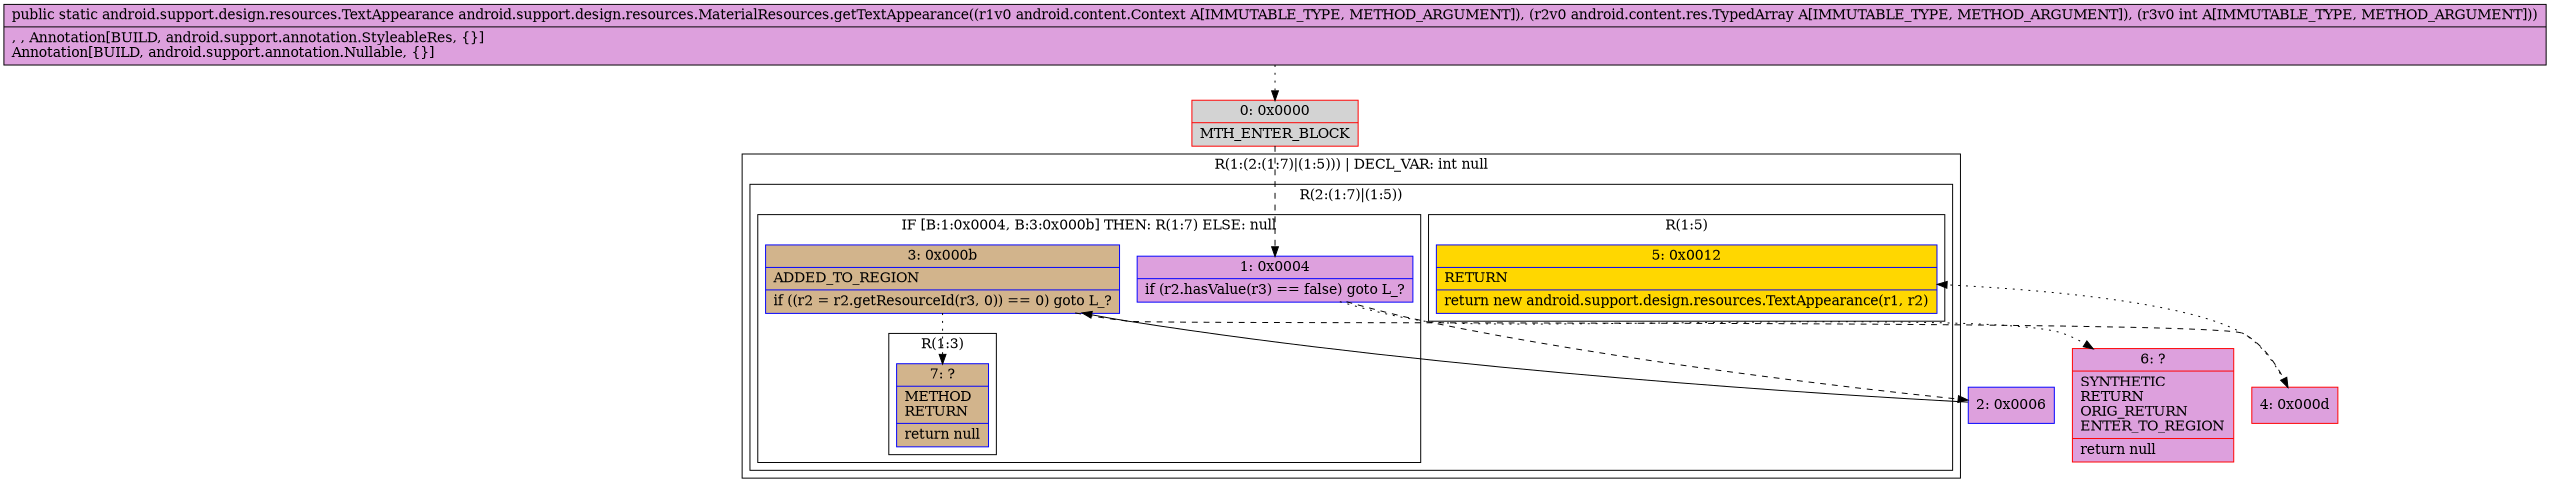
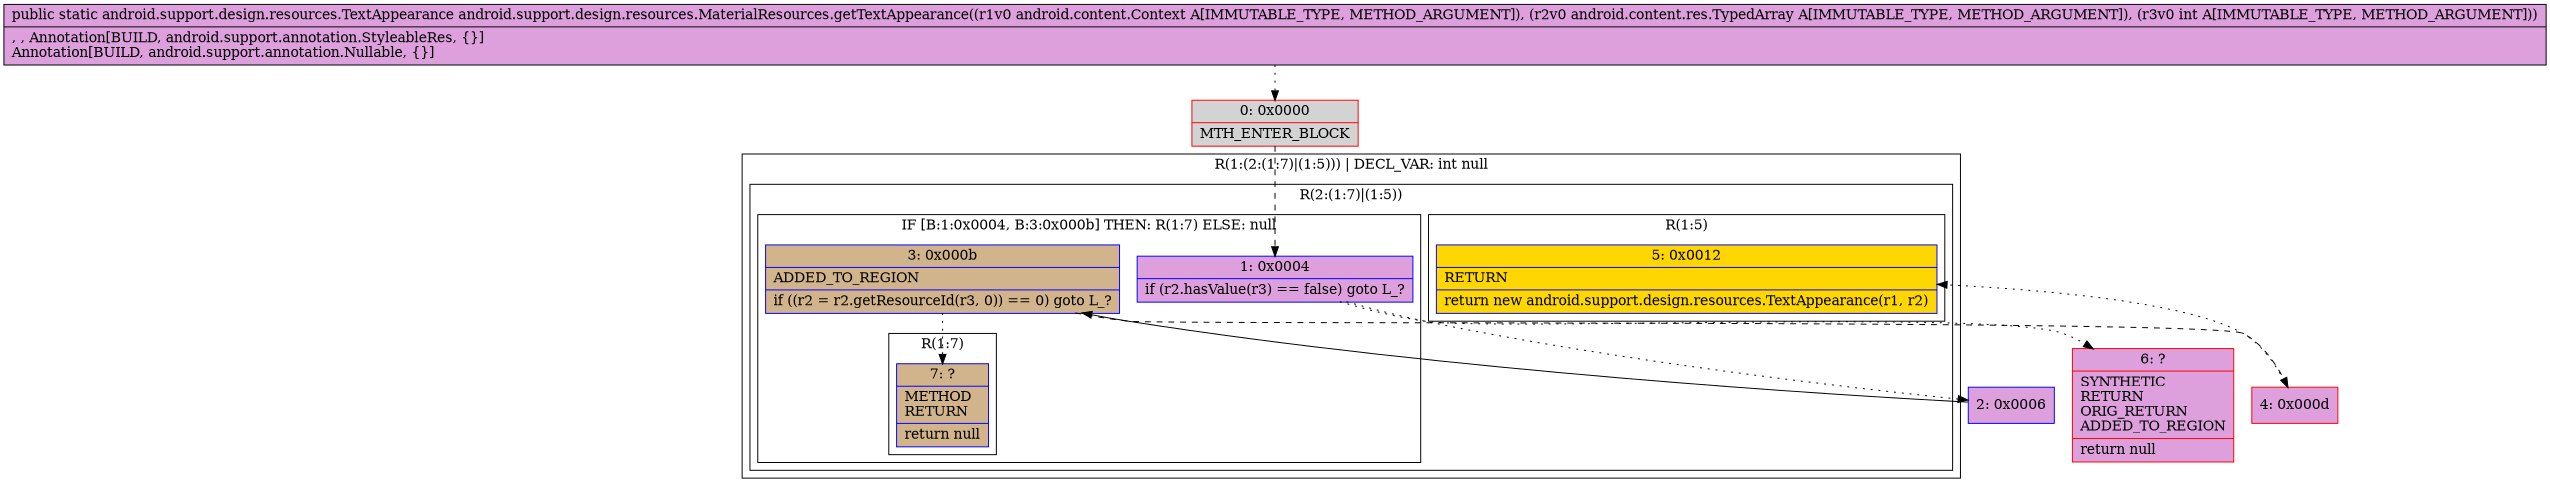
(943, 345) -> (943, 345)
(1651, 361) -> (1651, 361)
(2153, 426) -> (2153, 426)
